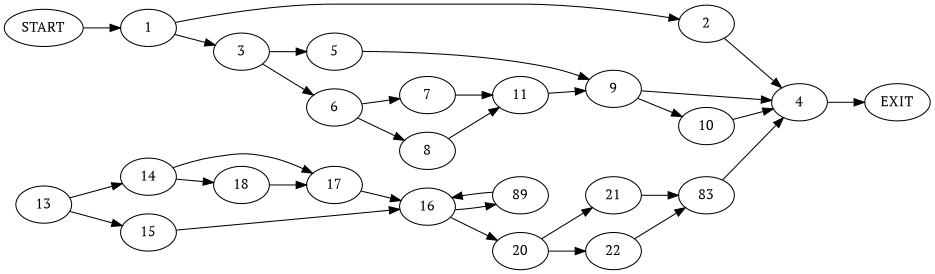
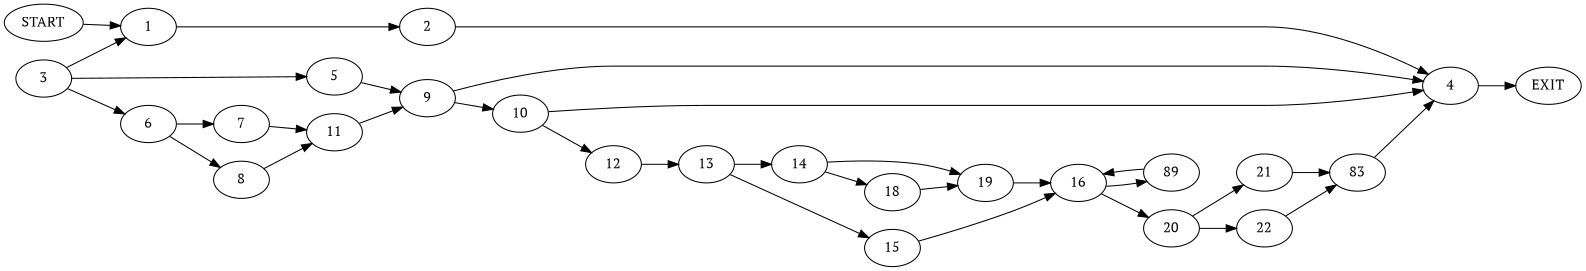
(190, 38) -> (91, 55)
none -> (613, 164)
(334, 185) -> (985, 183)
